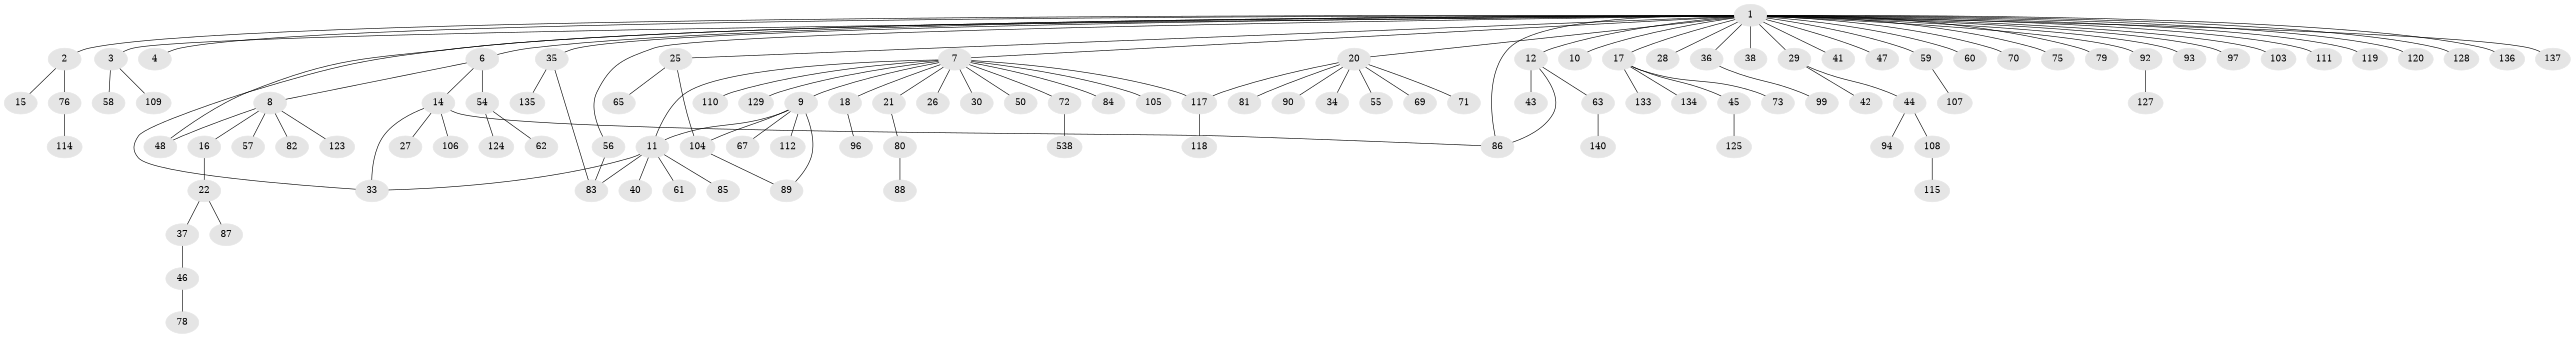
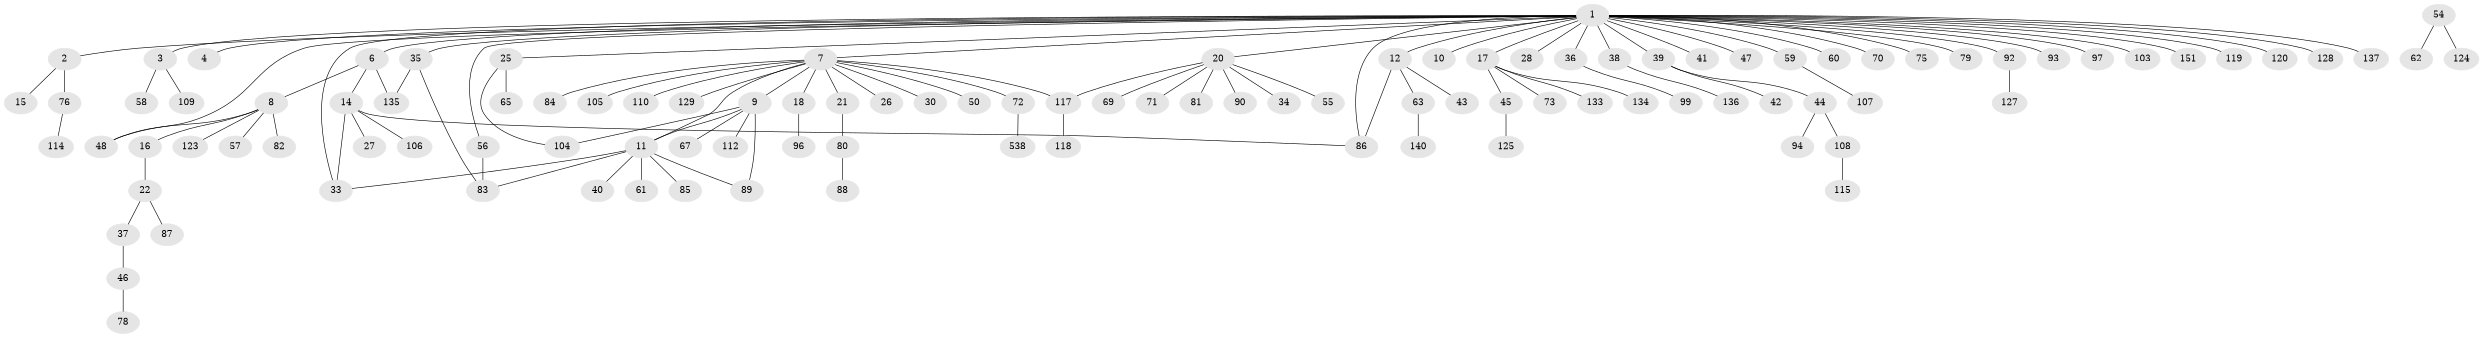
(2314, 28) -> (1672, 81)
(1794, 59) -> (1658, 59)
(2324, 59) -> (2188, 59)
(482, 81) -> (382, 81)
(742, 169) -> (693, 170)
